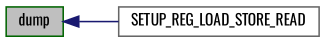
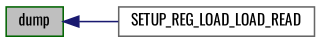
(219, 22) -> (217, 22)
